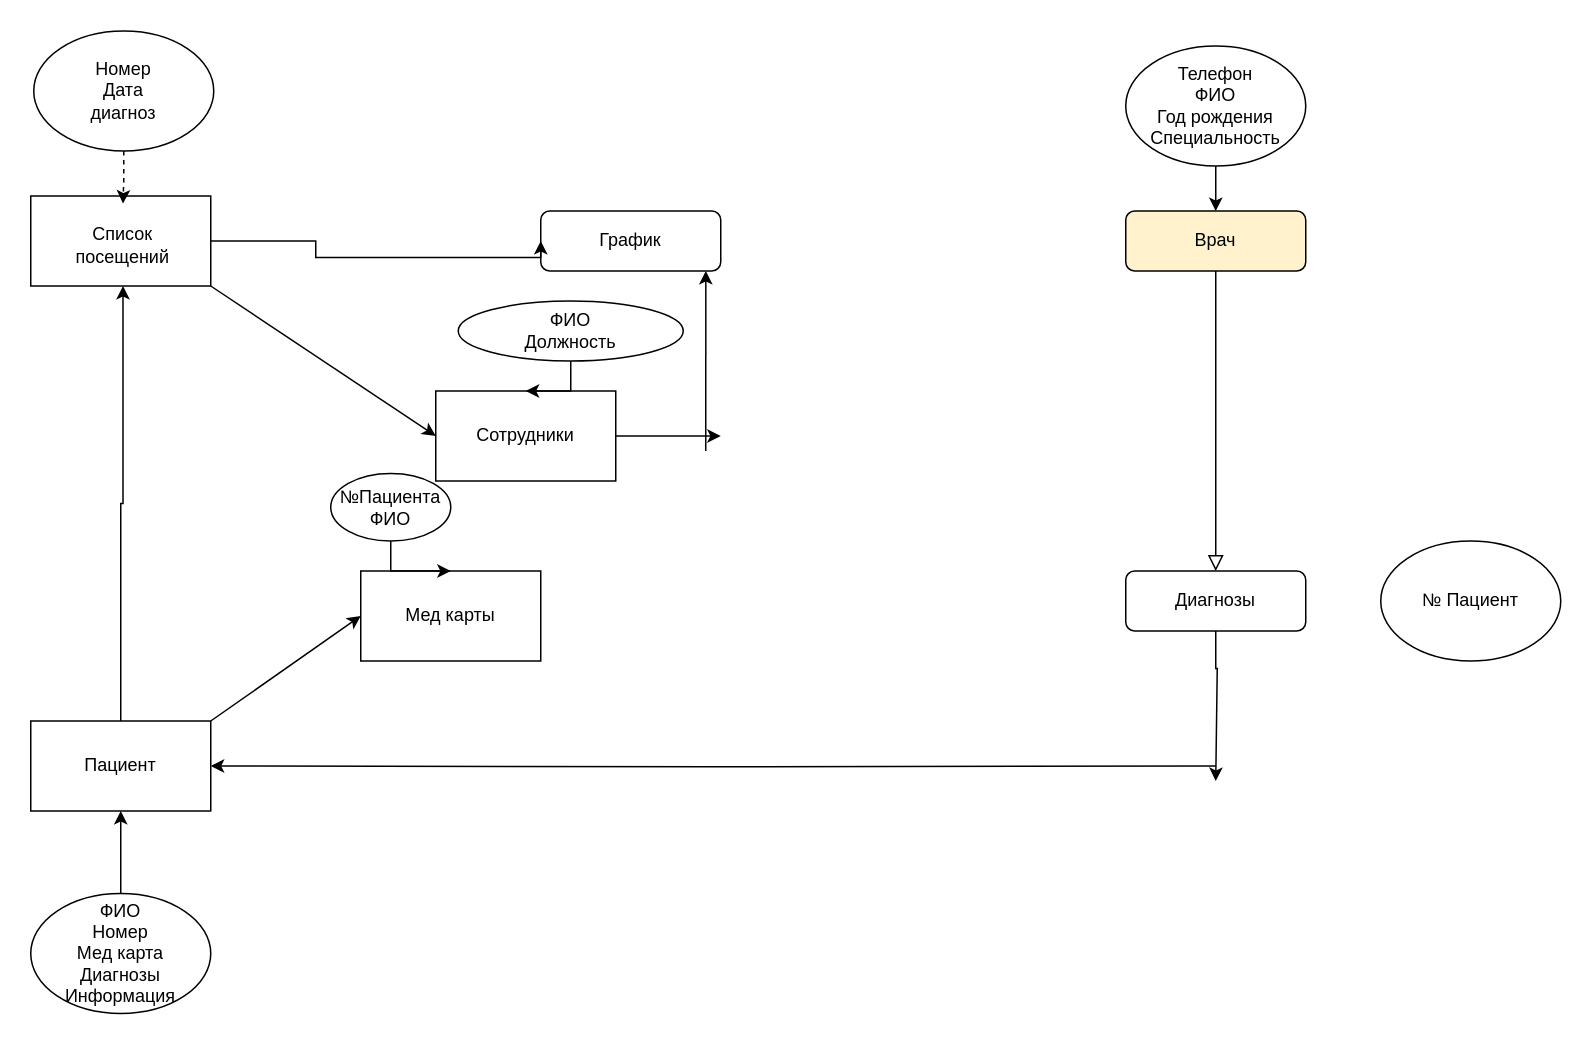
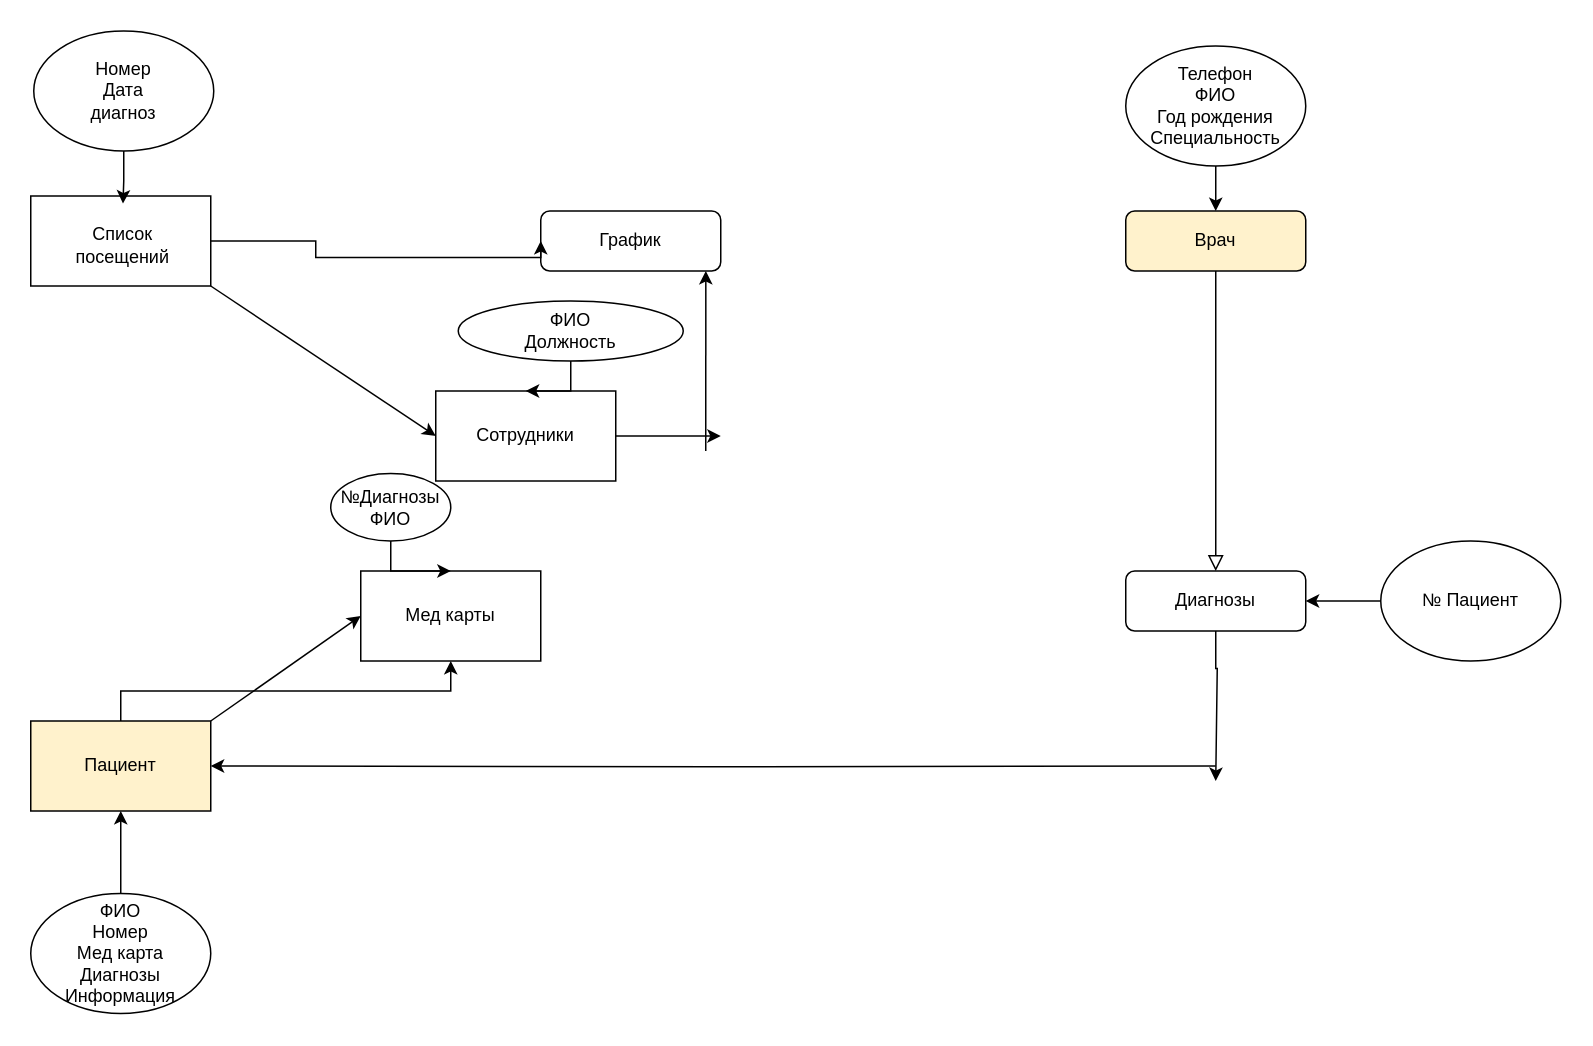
(124, 173) -> (124, 173)
(123, 495) -> (363, 691)
(391, 508) -> (391, 508)
none -> (1349, 601)
(121, 766) -> (121, 766)
